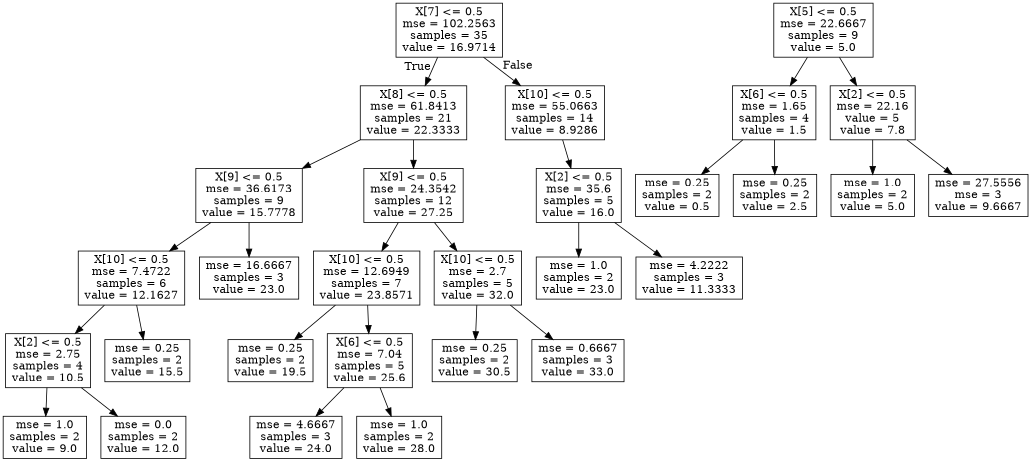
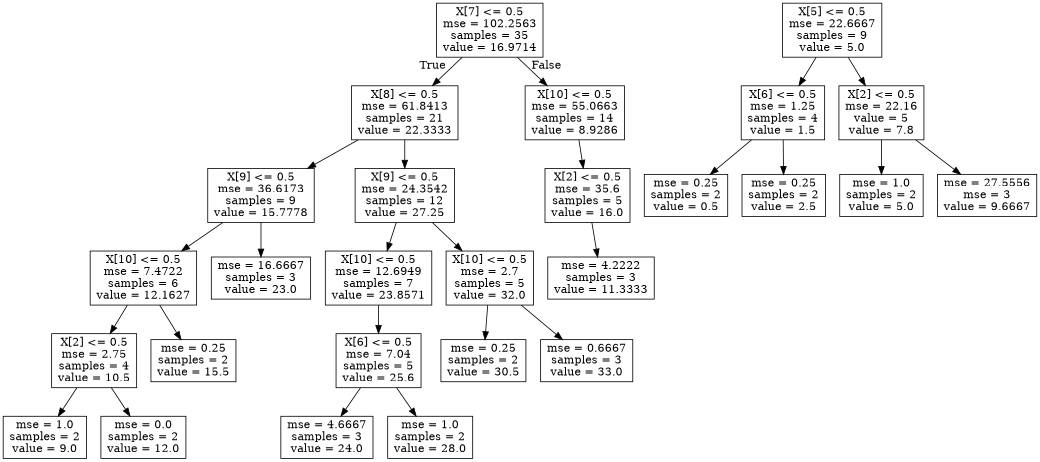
(774, 113) -> (783, 113)
(579, 278) -> none
(271, 361) -> none
